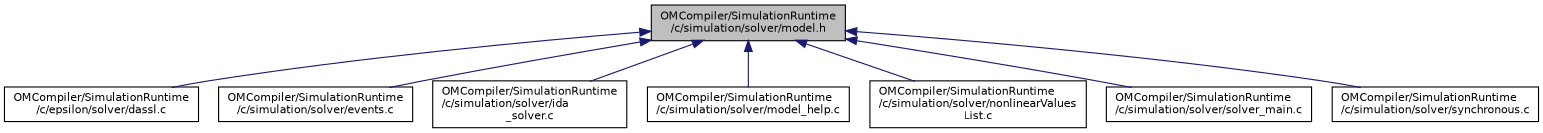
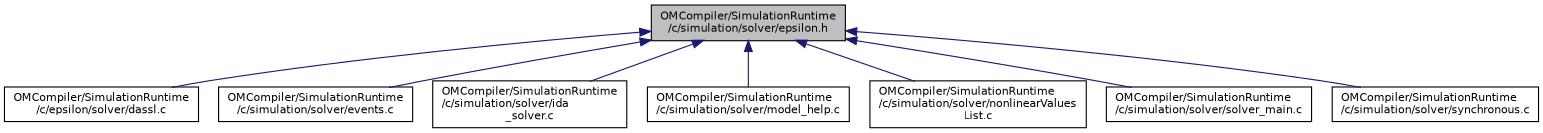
(748, 23) -> (748, 23)
